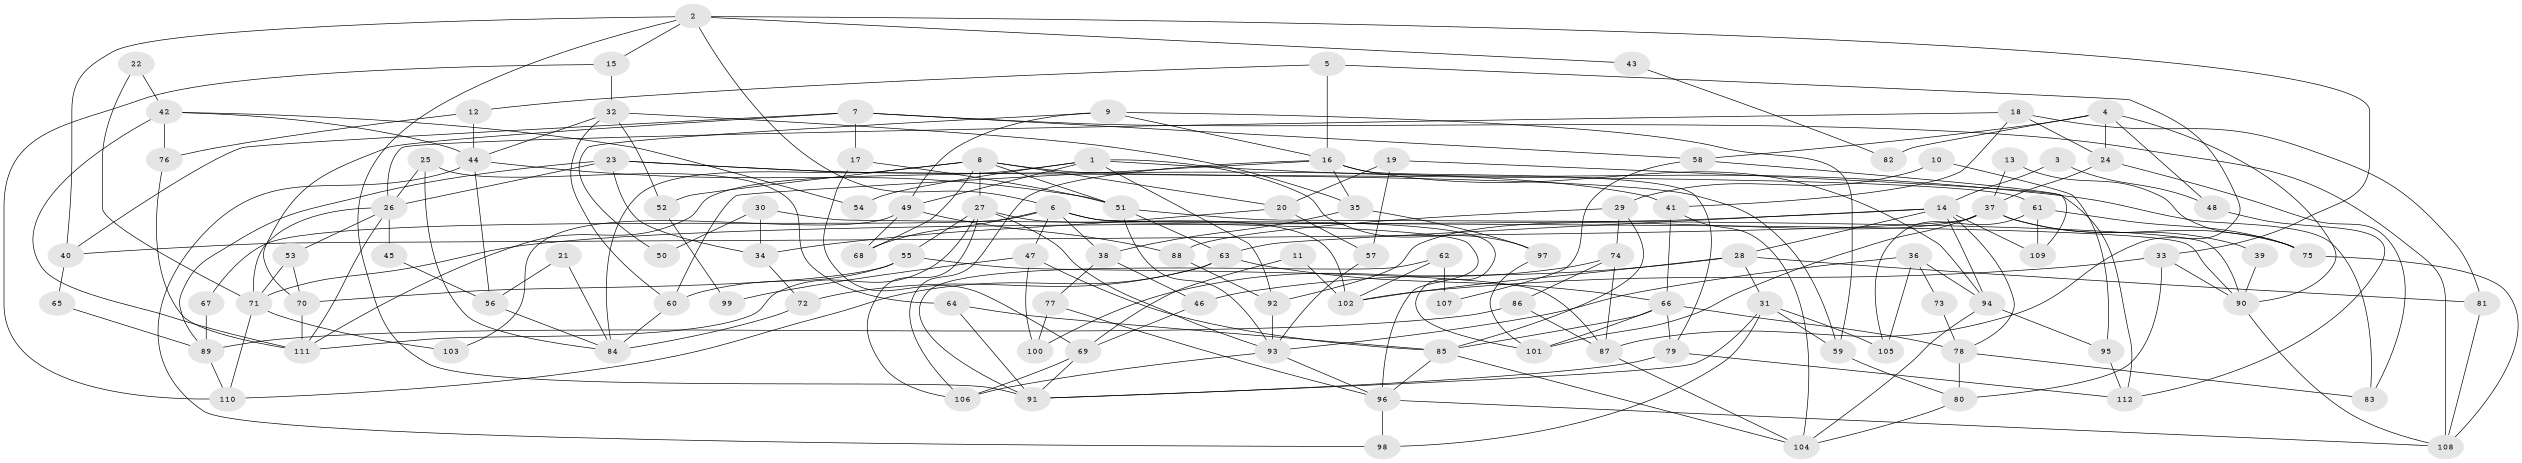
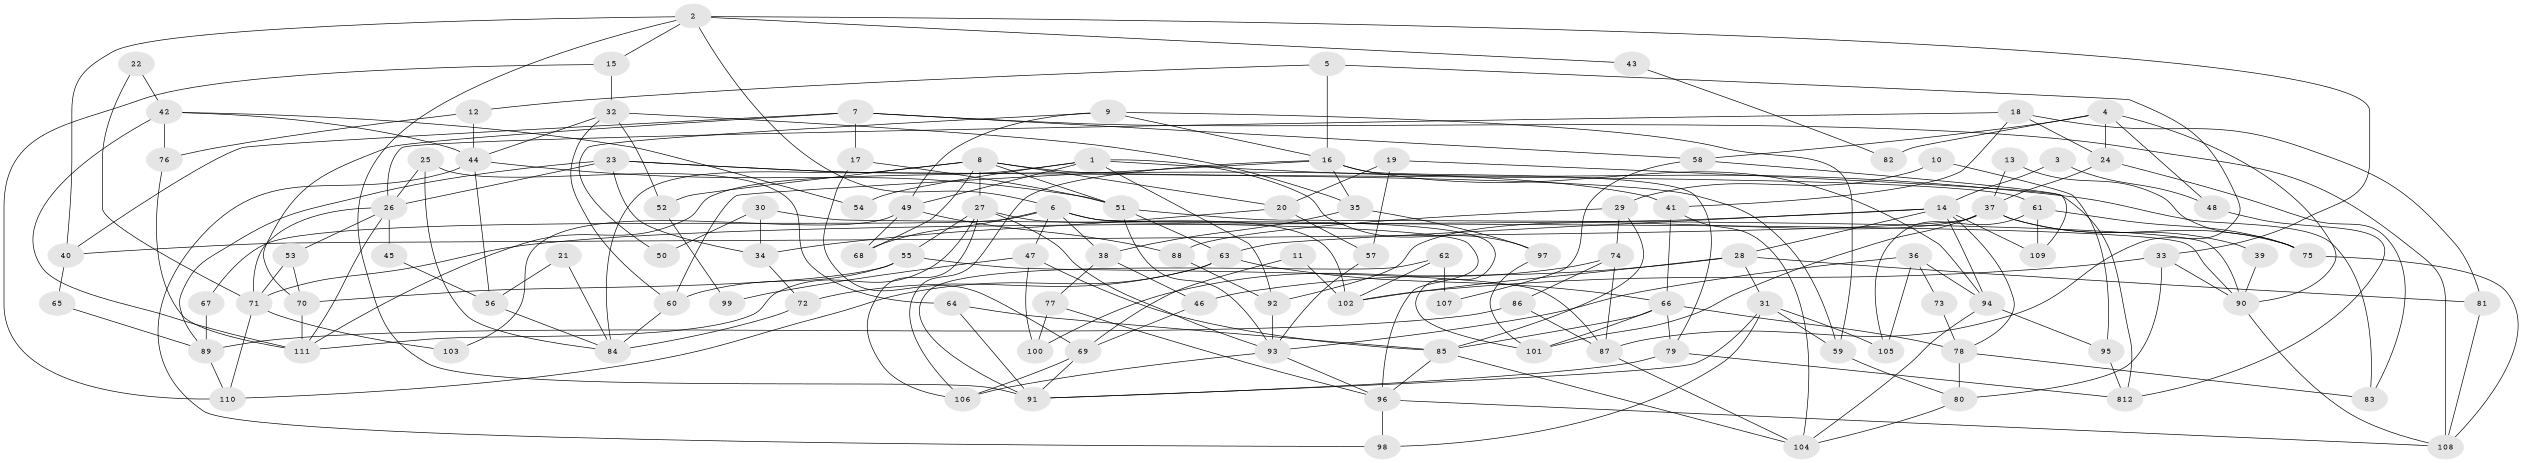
(2125, 399) -> (2125, 399)
